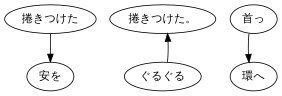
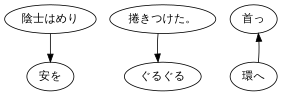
(50, 19) -> (50, 19)
(248, 44) -> (259, 52)
(168, 52) -> (157, 44)
